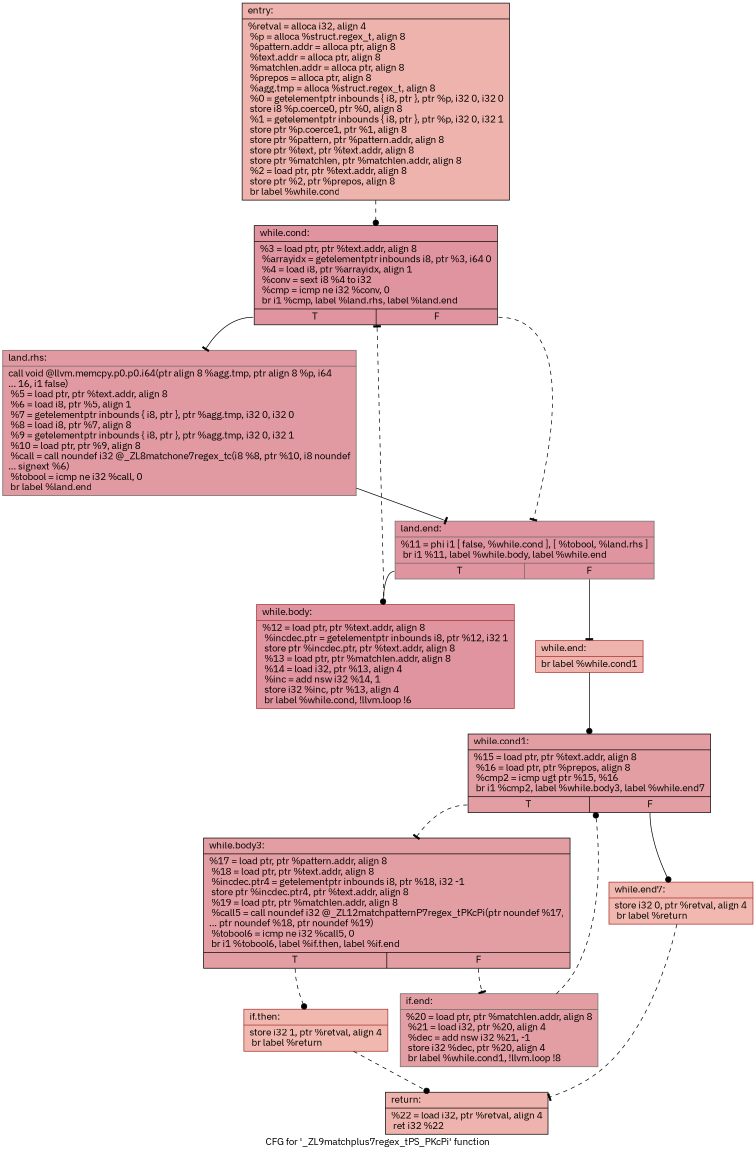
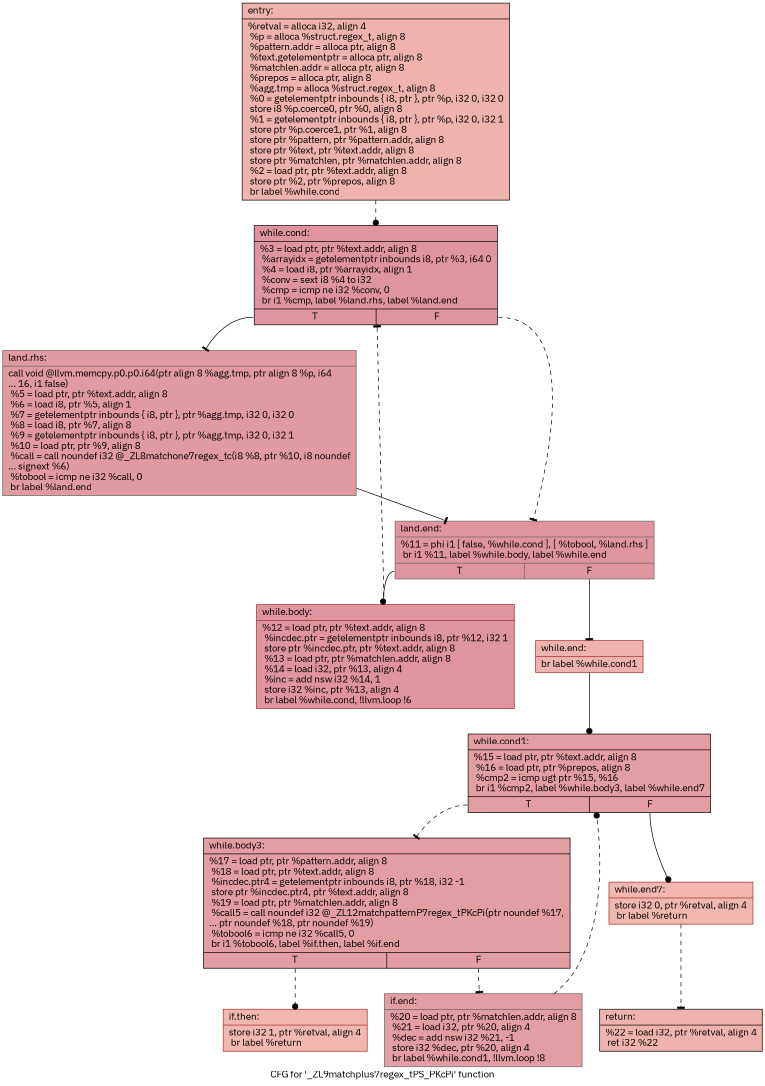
(314, 58) -> (335, 58)
(389, 1070) -> none
